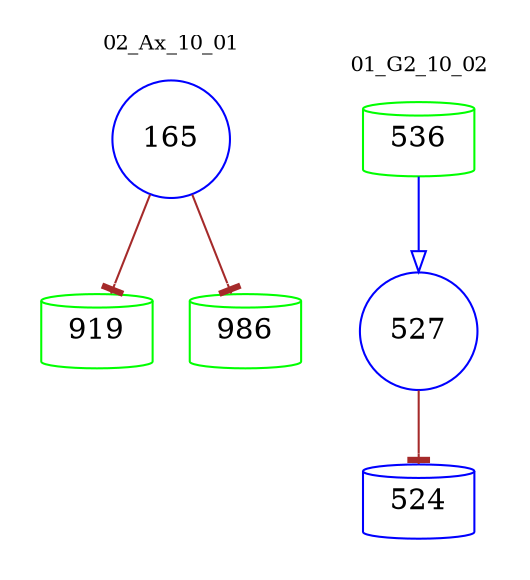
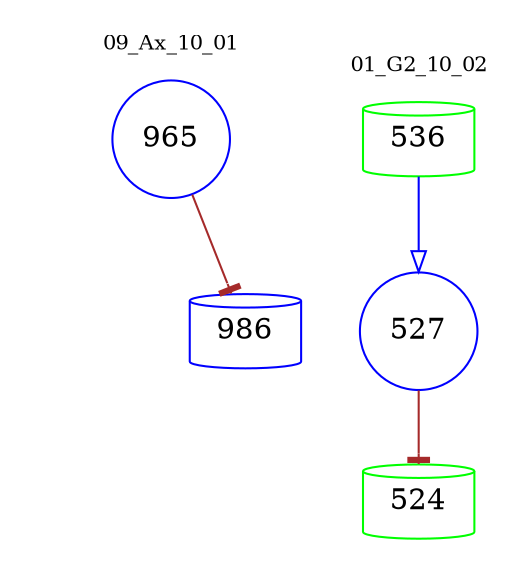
(171, 44) -> (171, 44)
(171, 139) -> (171, 139)
(97, 331) -> none
(245, 331) -> (245, 331)
(419, 502) -> (419, 502)
